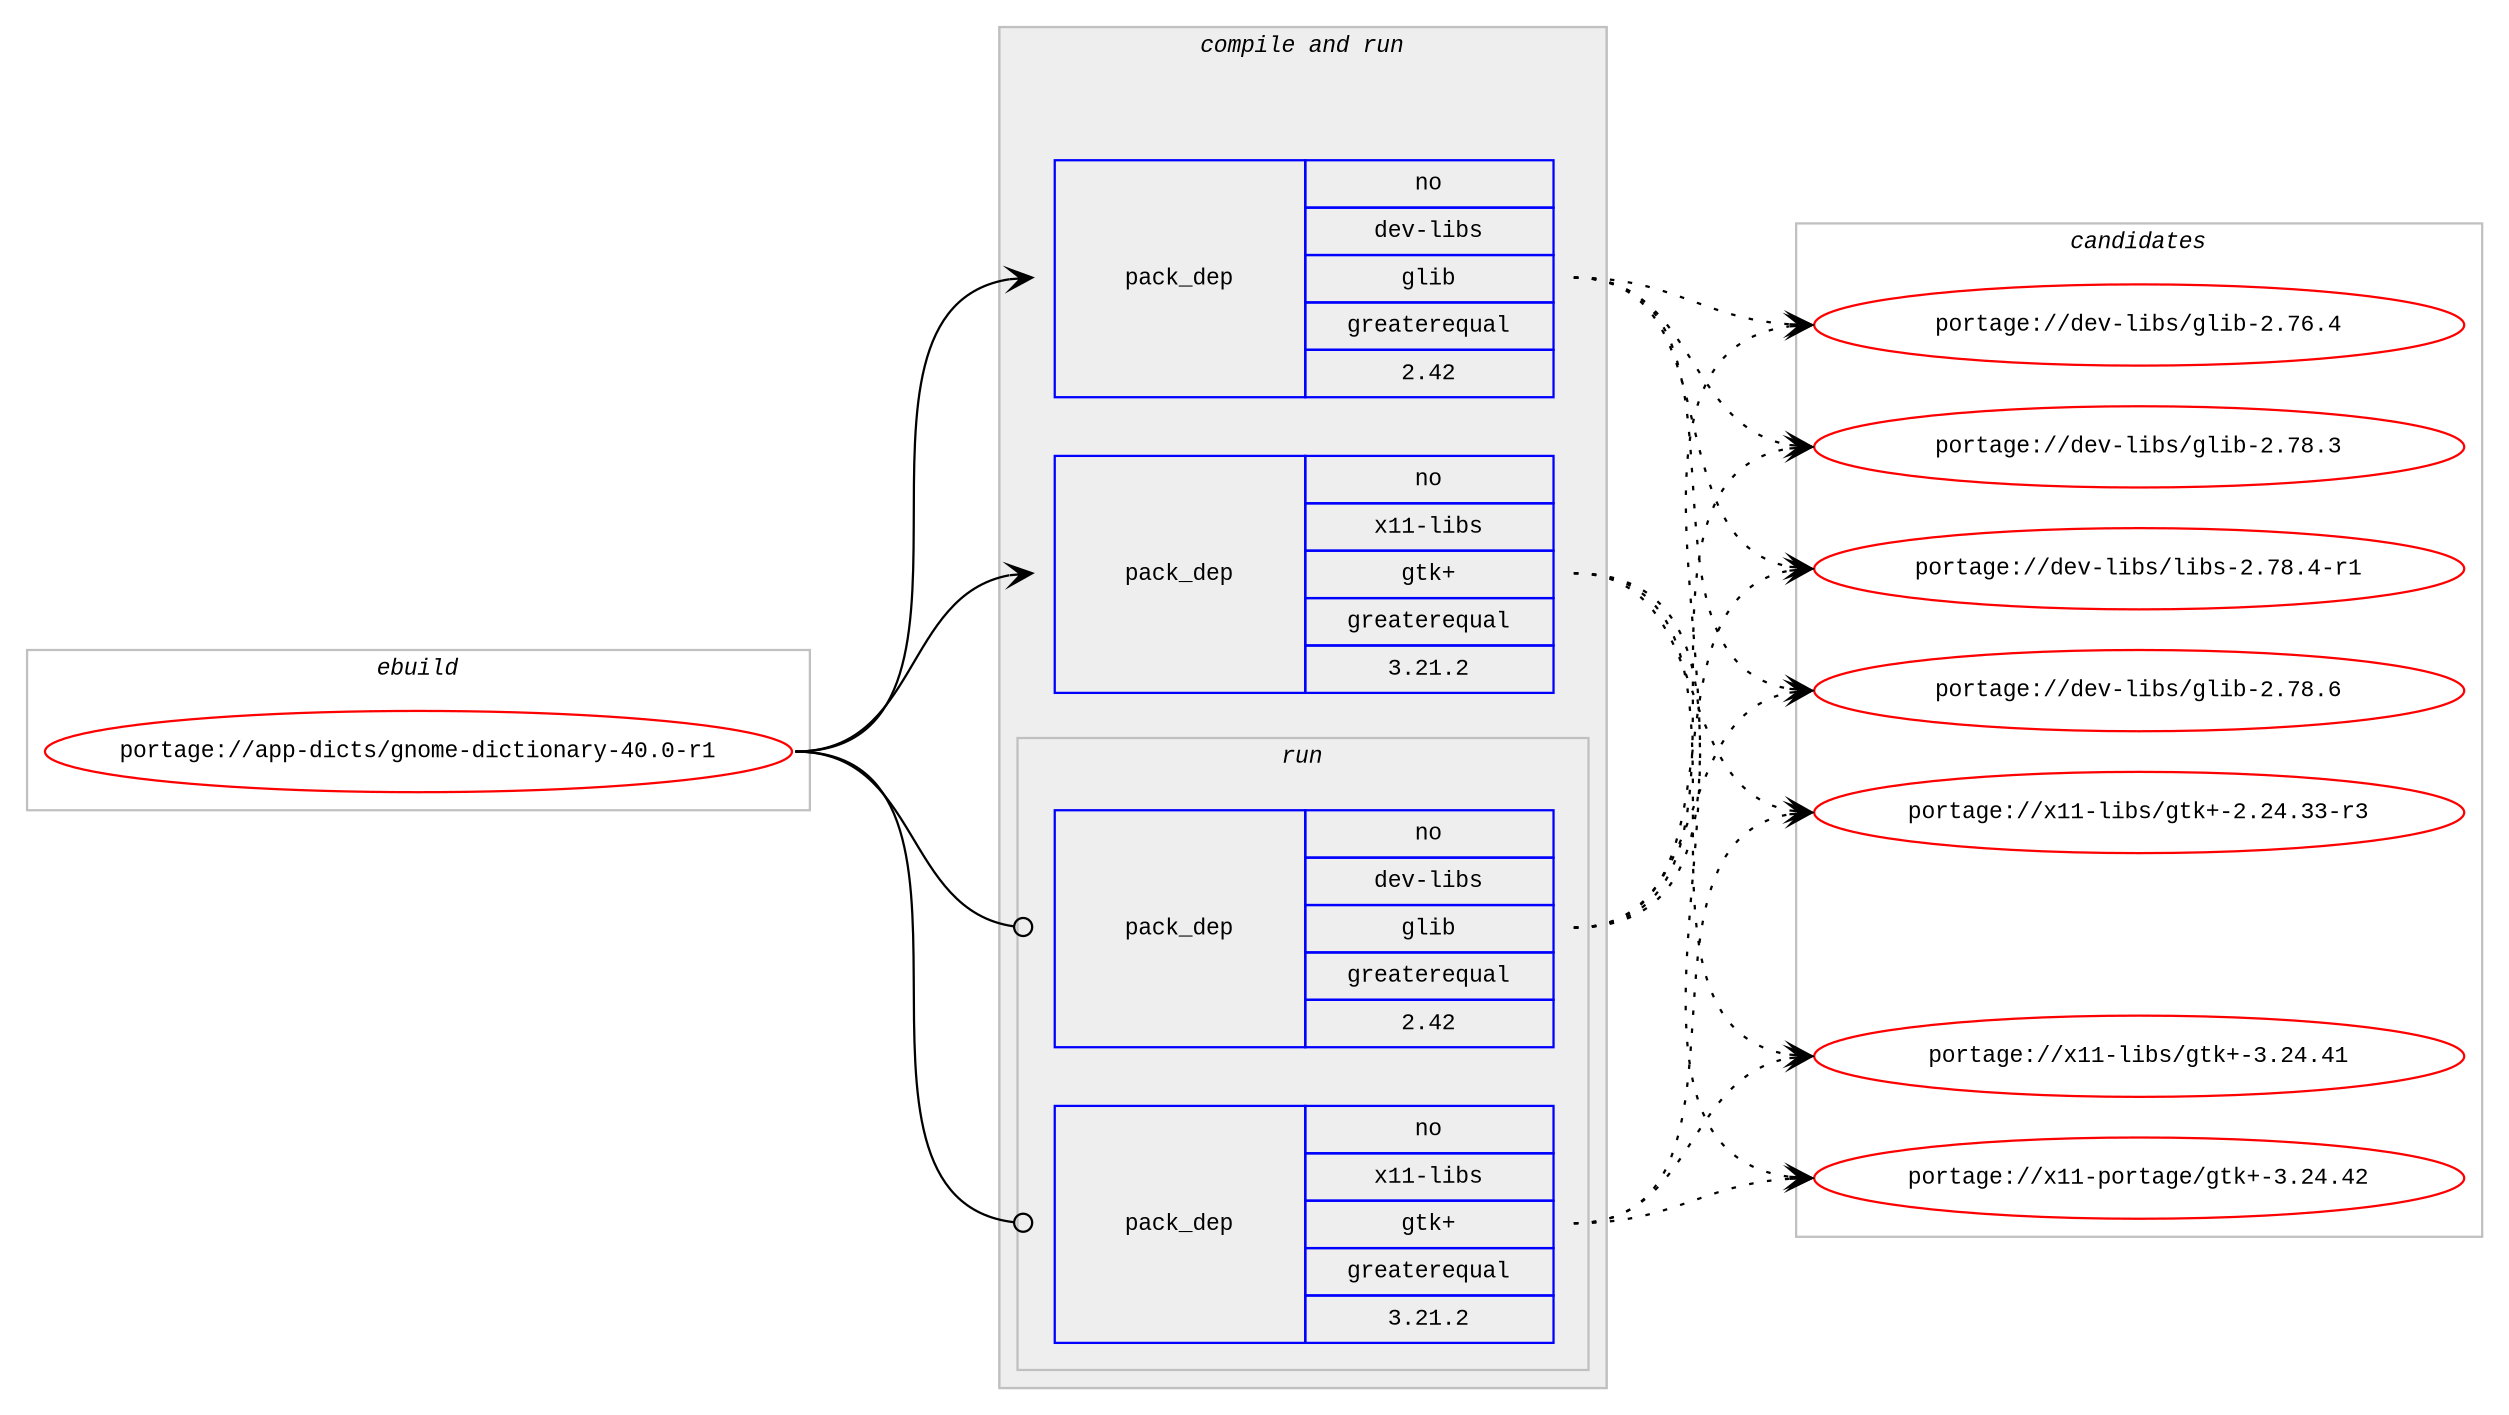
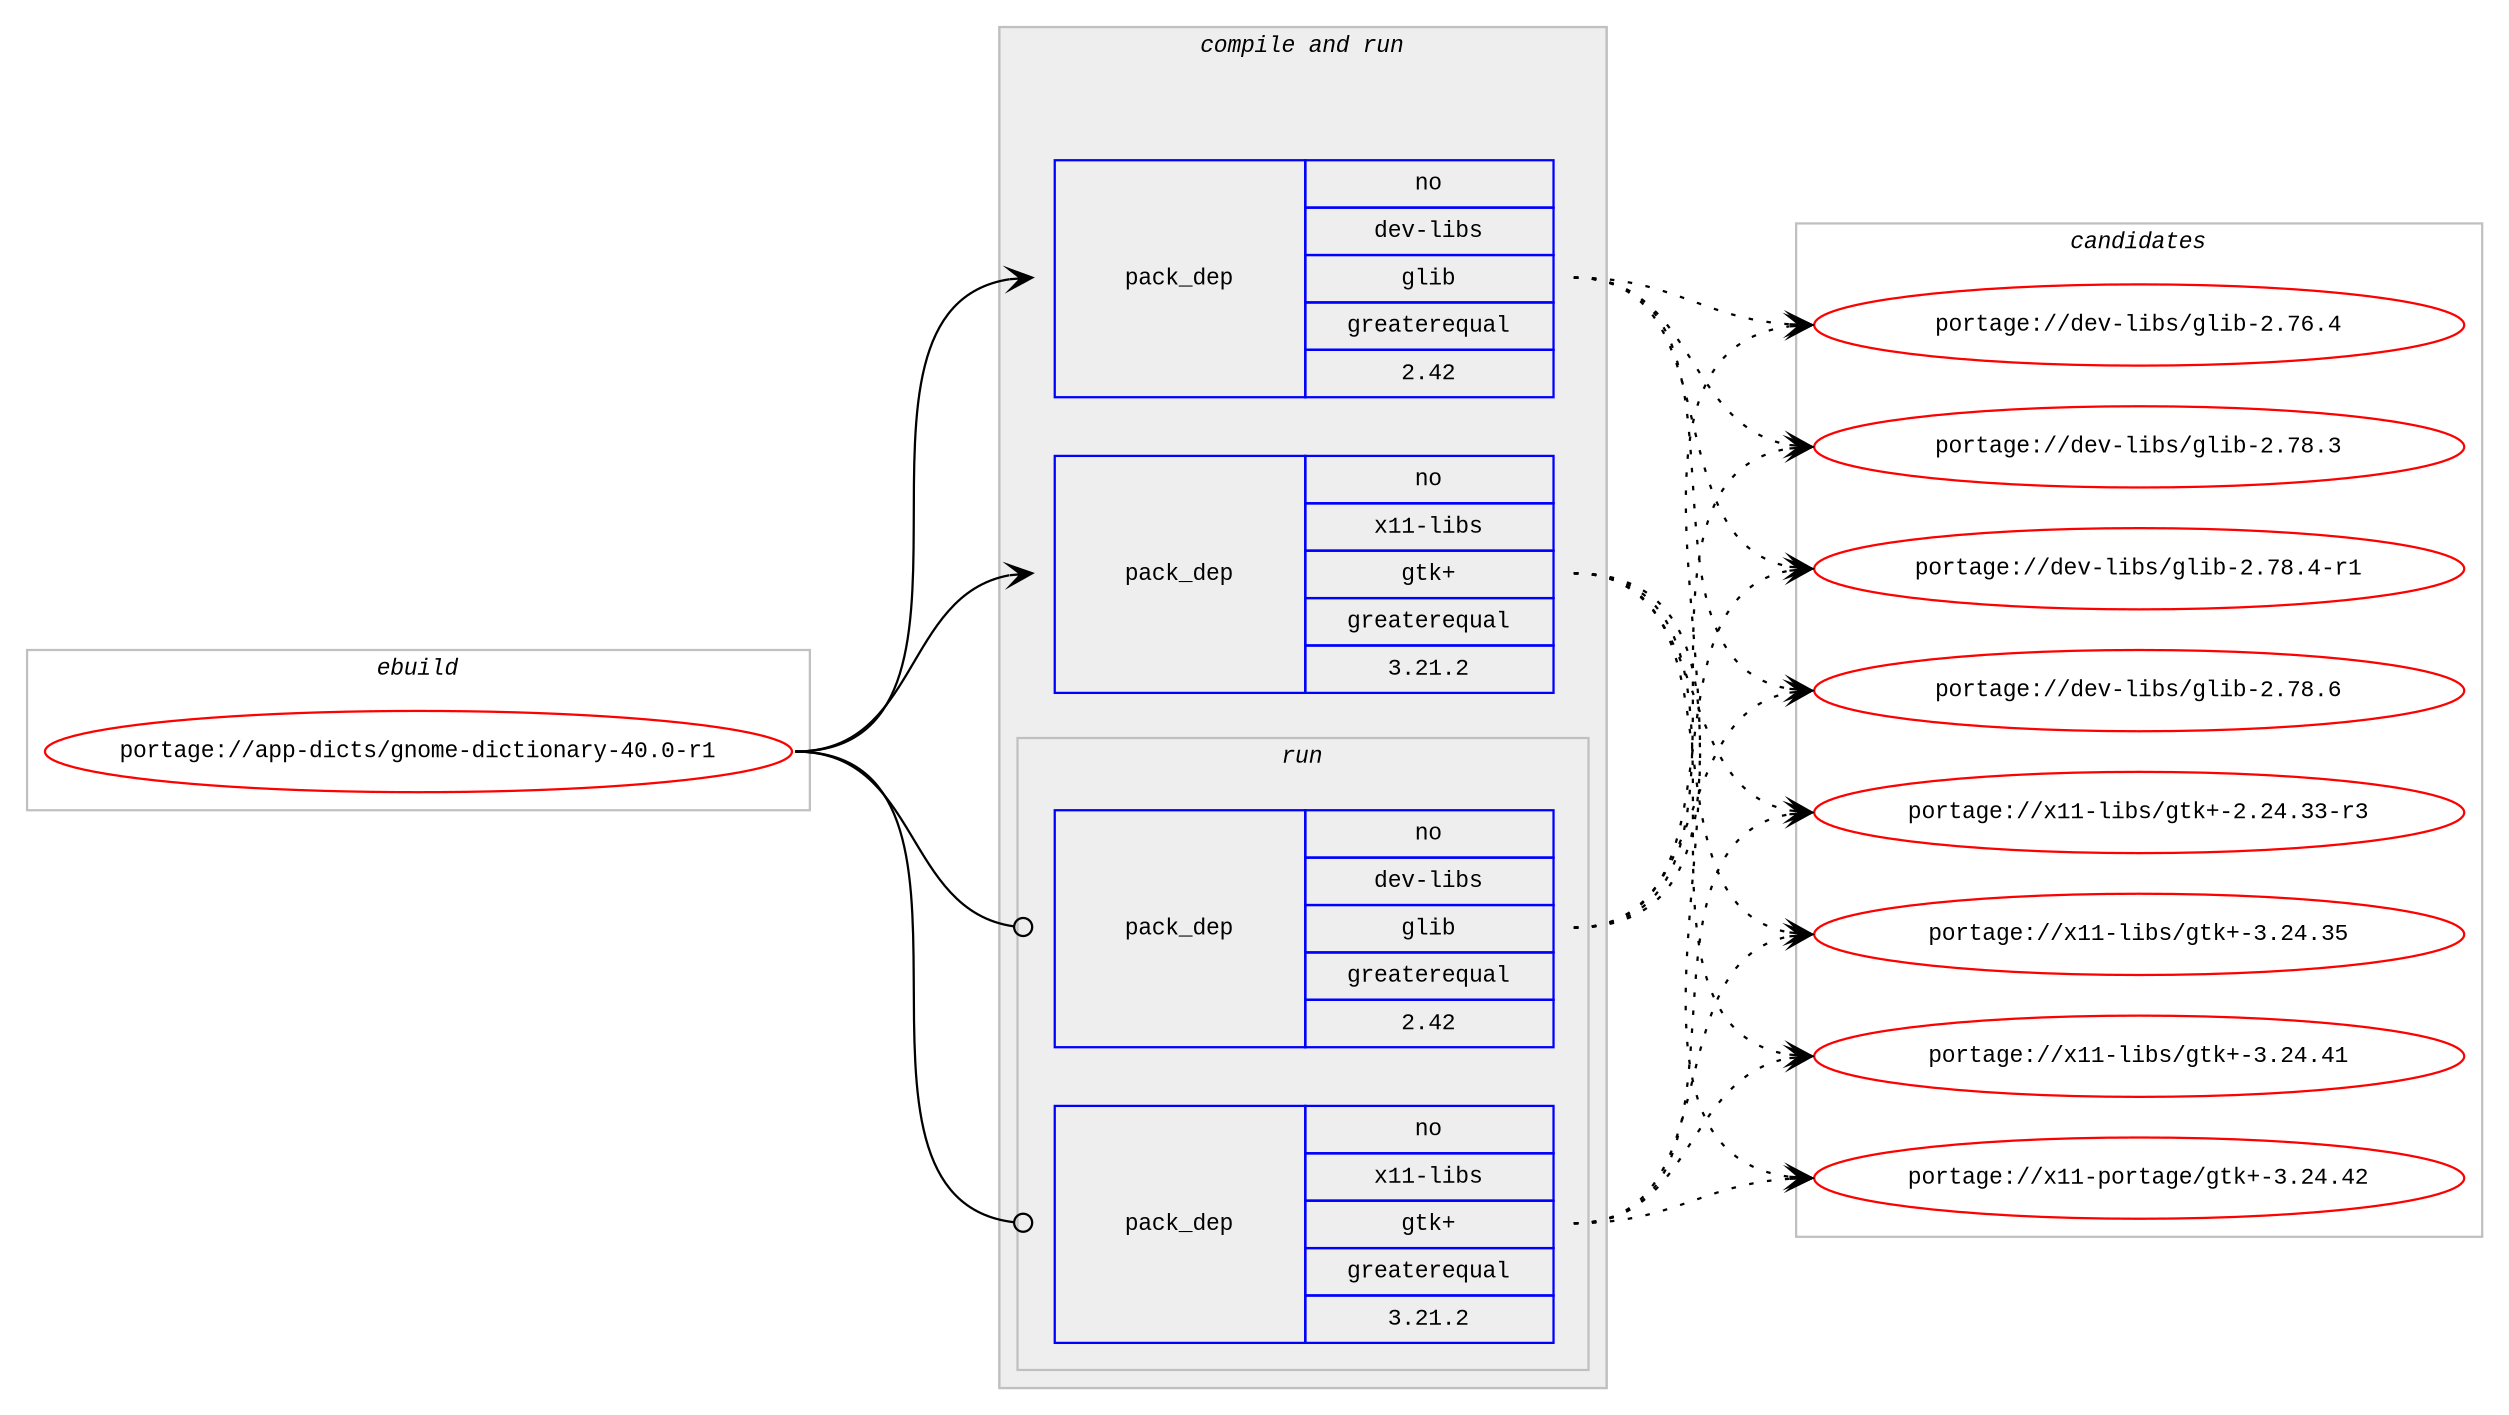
(2139, 569) -> (2139, 569)
none -> (2139, 934)
